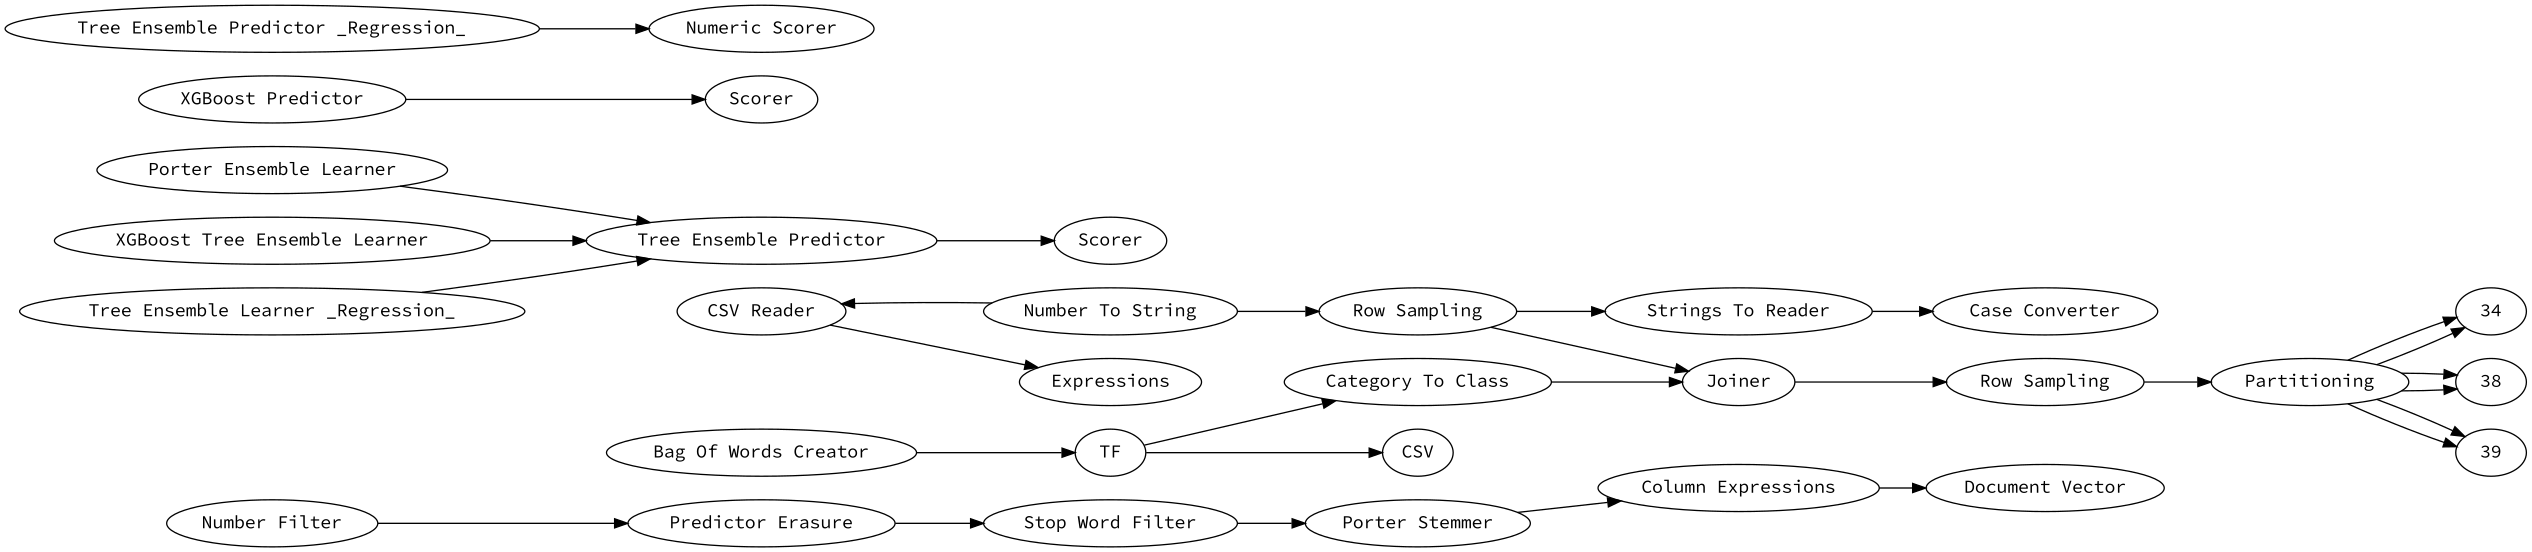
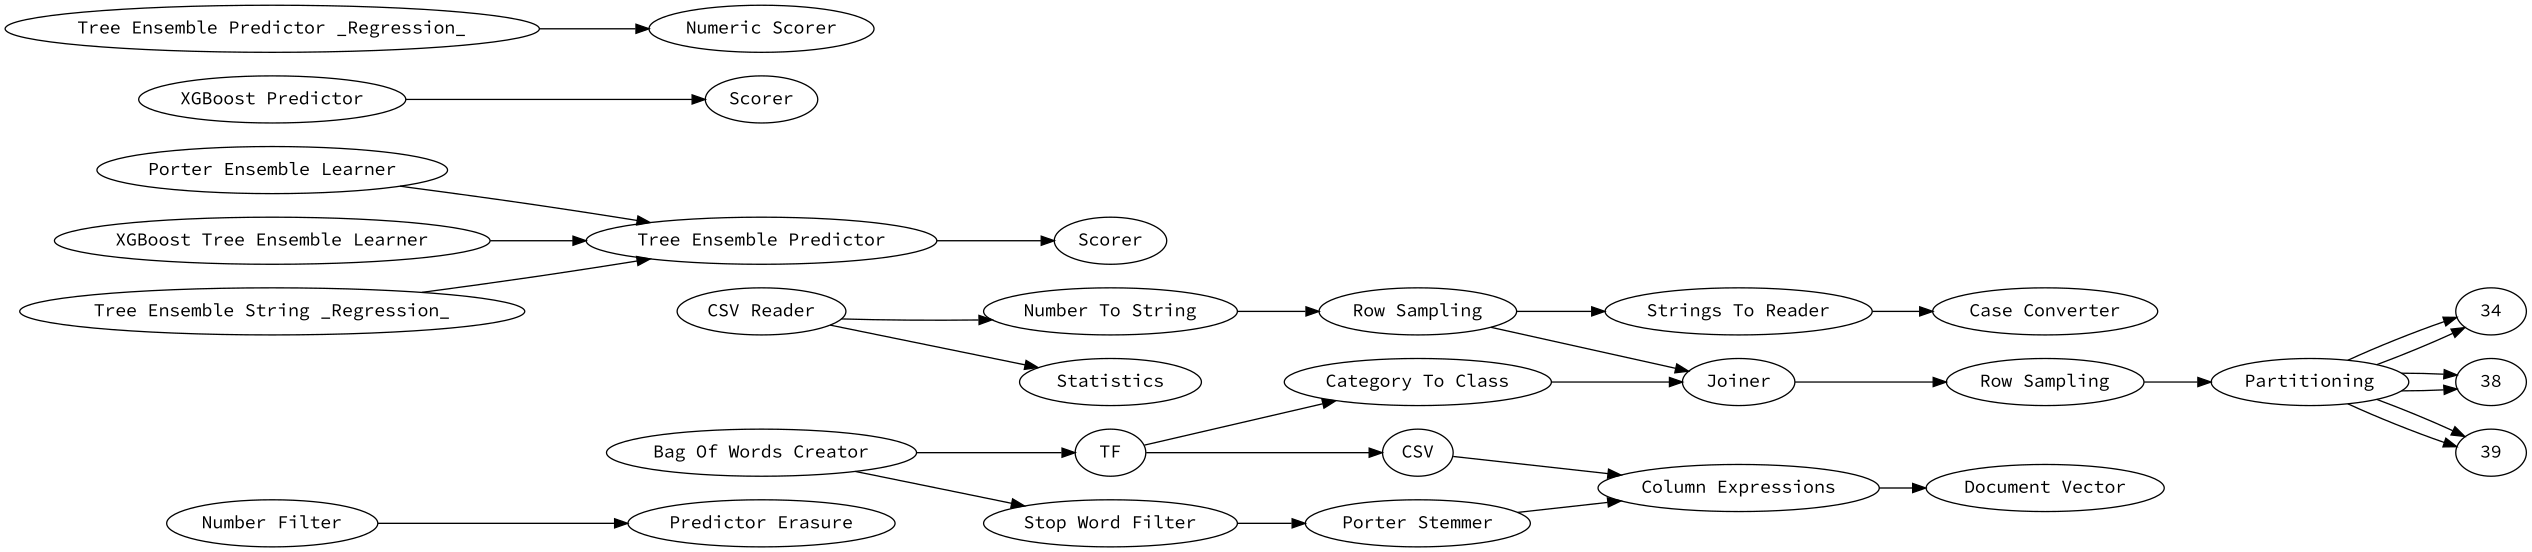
(923, 303) -> (910, 320)
(272, 311) -> (272, 311)
(1110, 382) -> (1110, 382)
none -> (1531, 465)
(933, 523) -> (933, 487)
